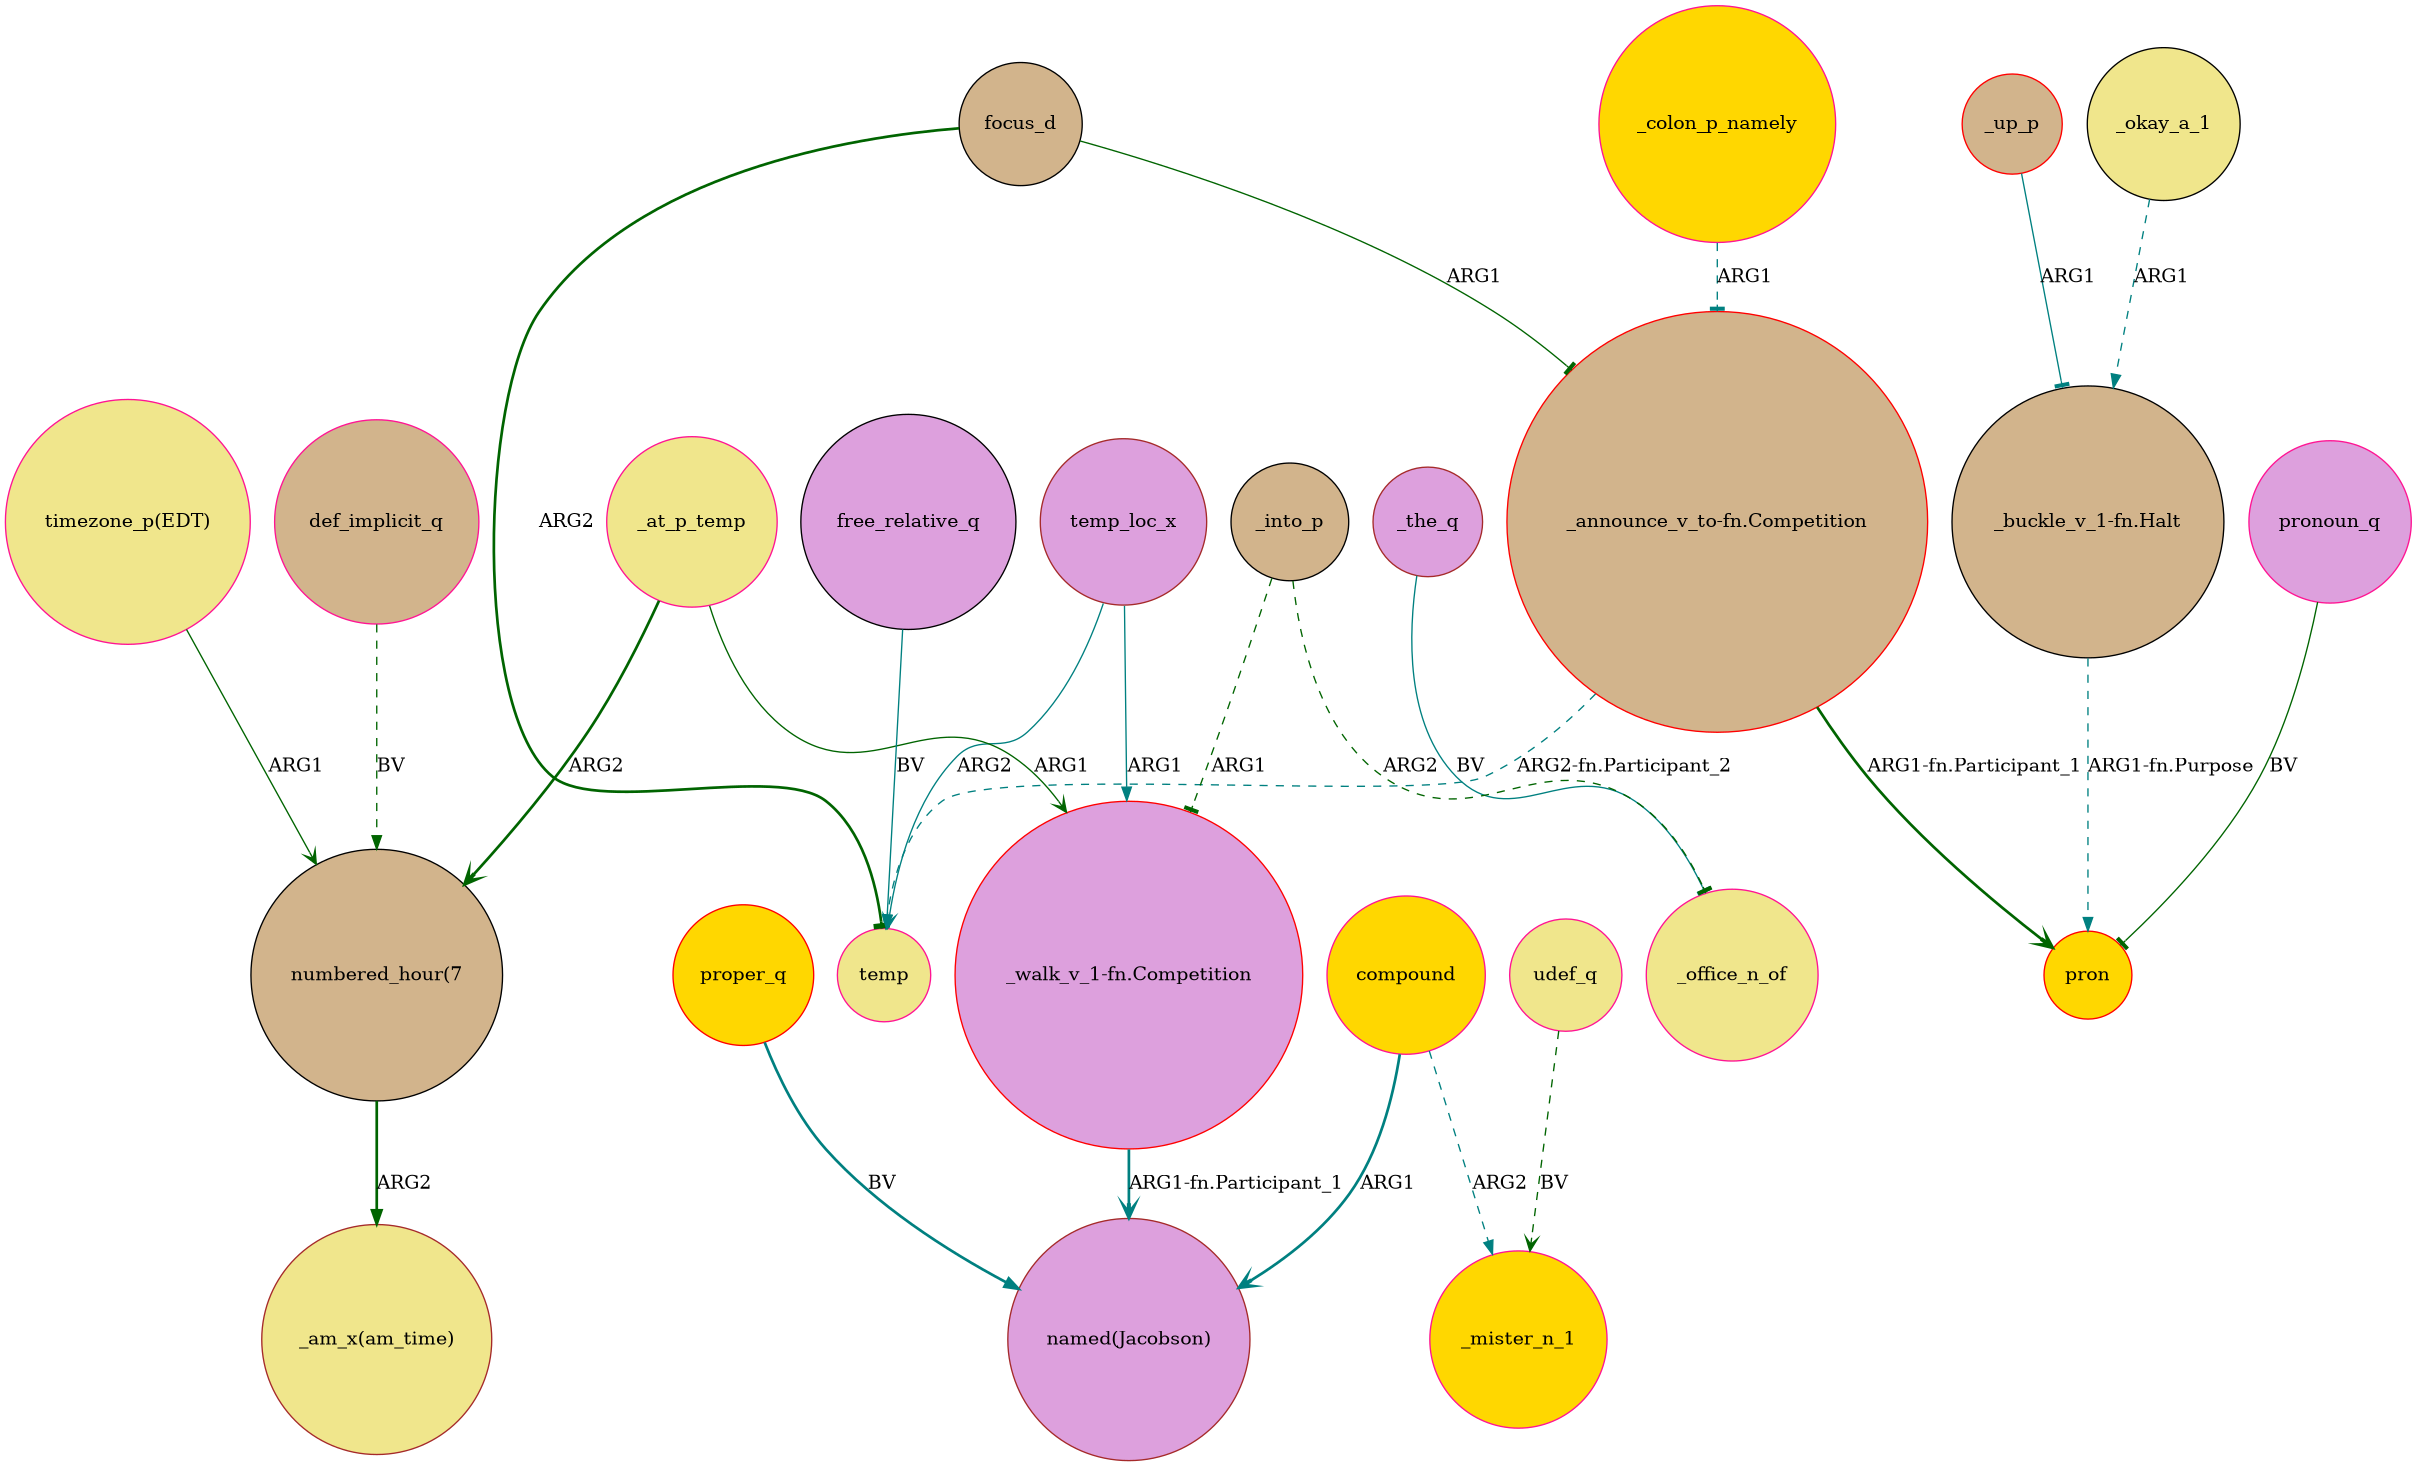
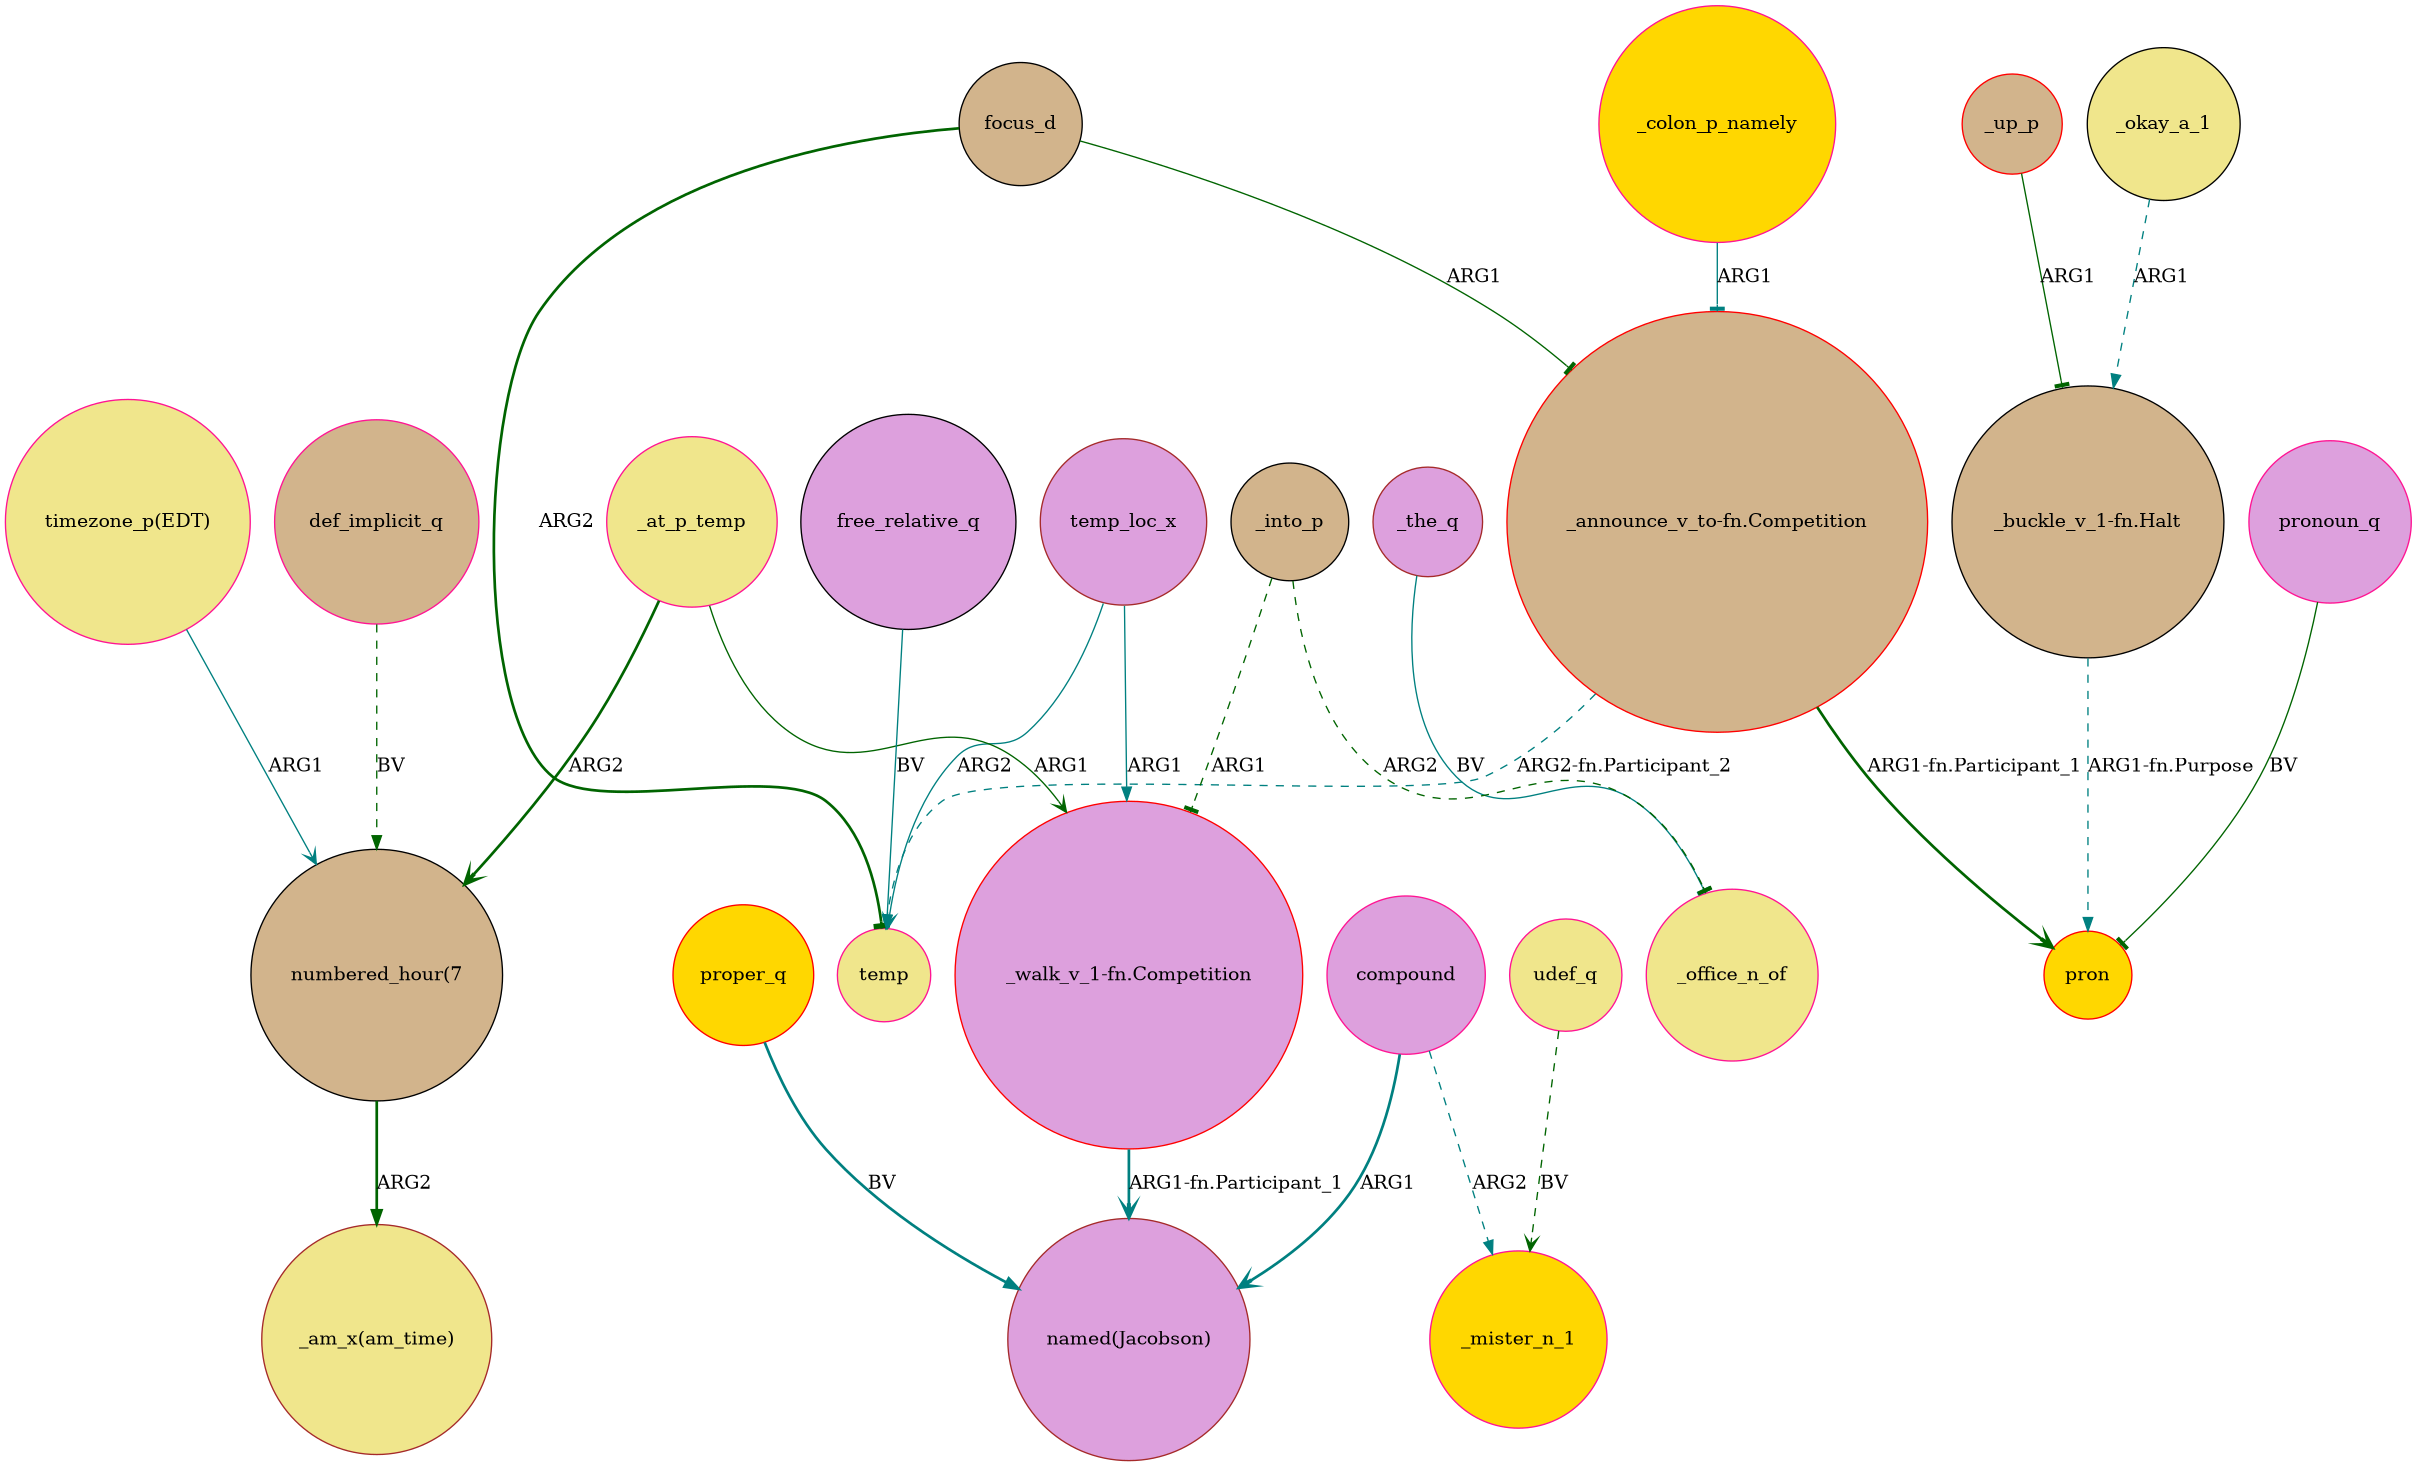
(1717, 274) -> (1717, 274)
(2041, 277) -> (2041, 277)
(248, 741) -> (248, 741)
(1406, 975) -> (1406, 975)
